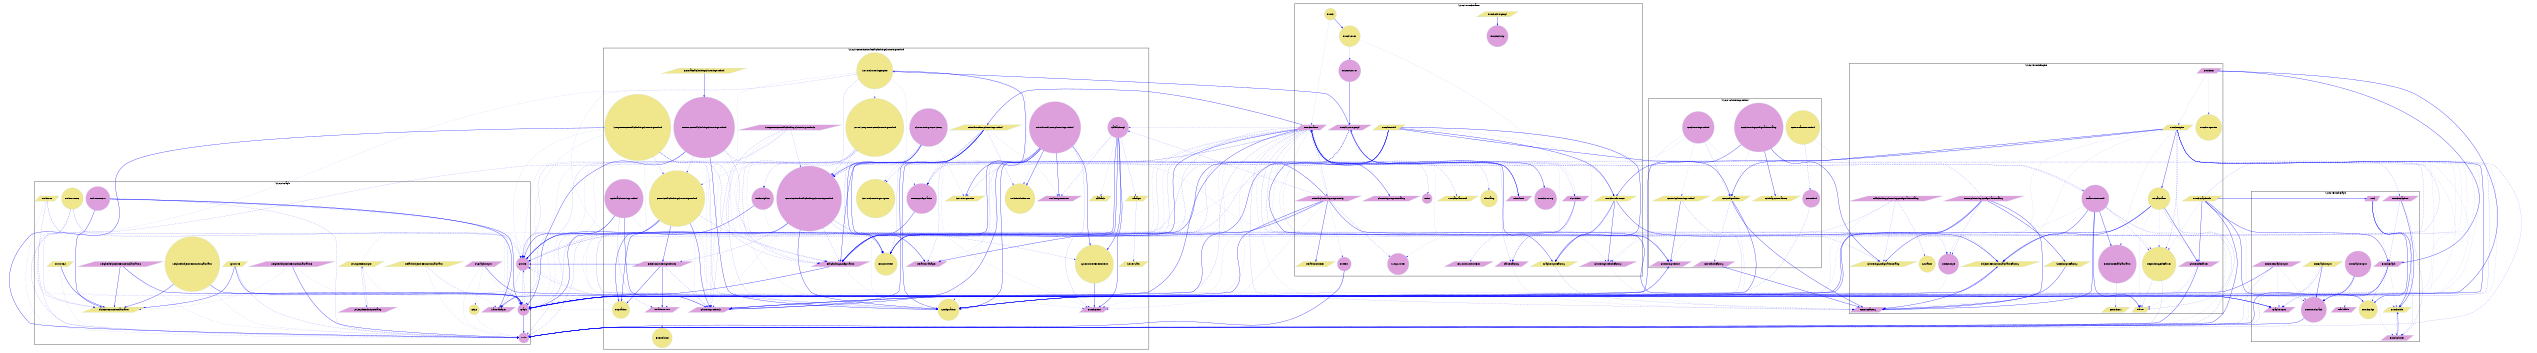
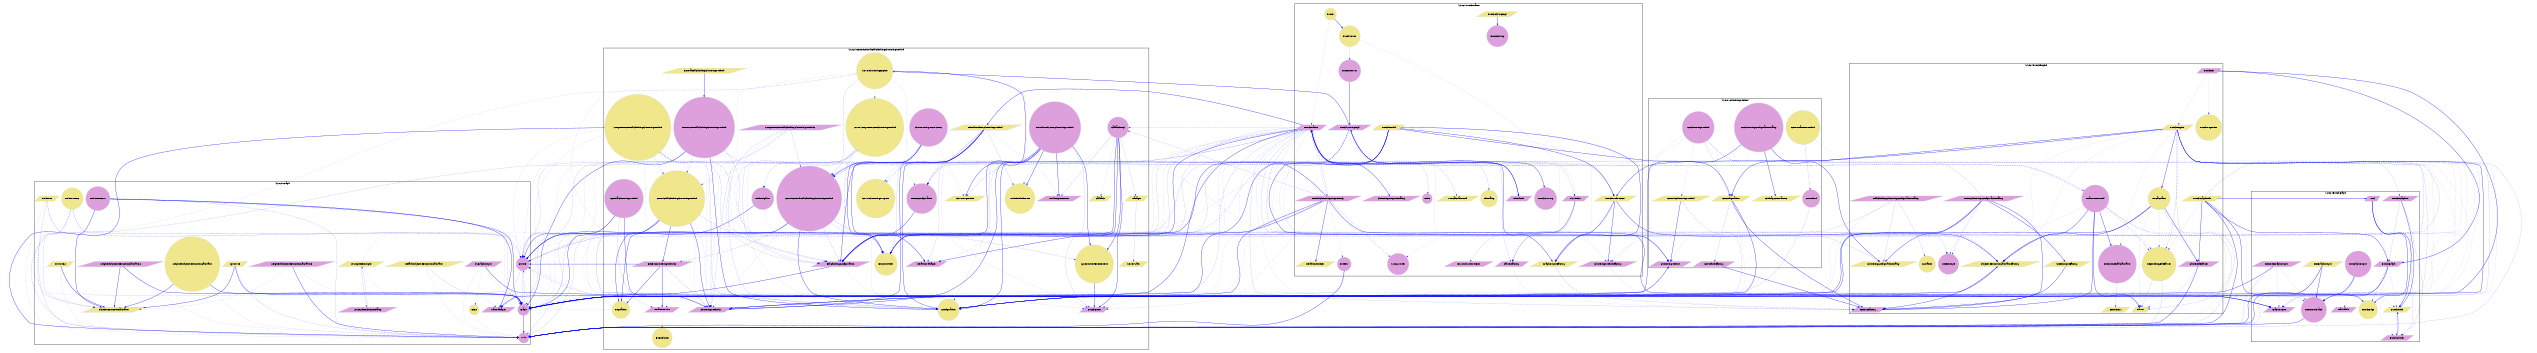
none -> (2426, 266)
(1443, 328) -> (1443, 328)
